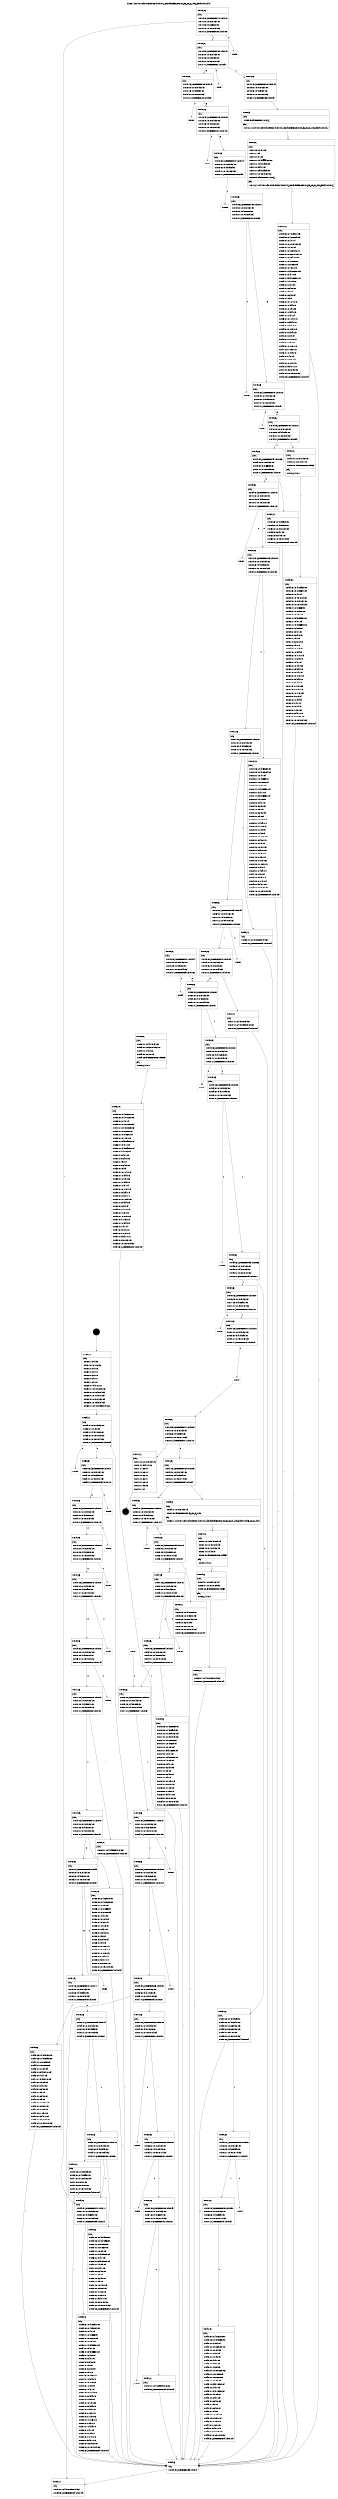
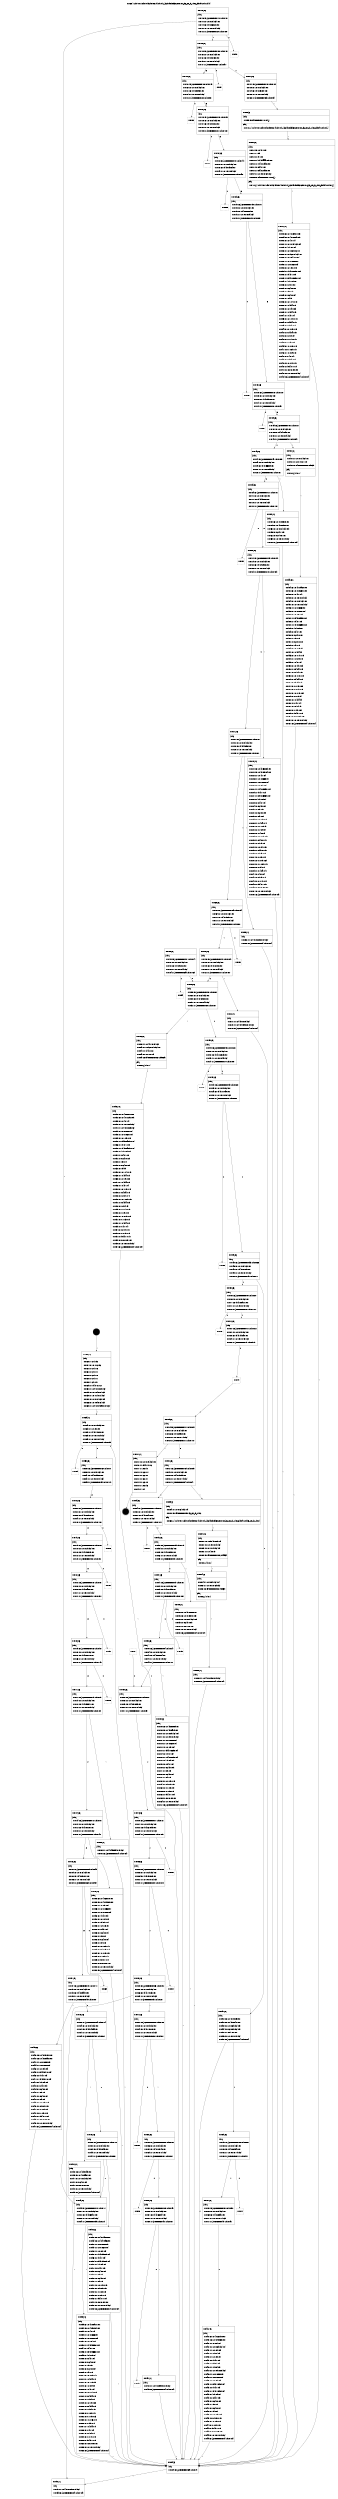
none -> (238, 185)
(202, 1046) -> (178, 1021)
(108, 1512) -> none
